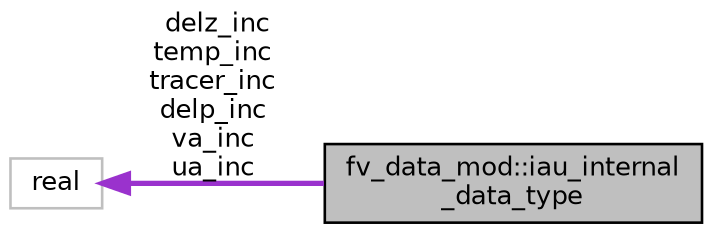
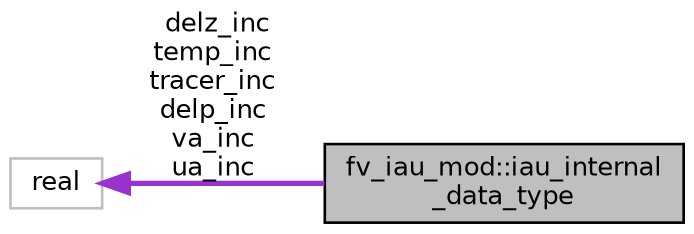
(513, 183) -> (504, 183)
